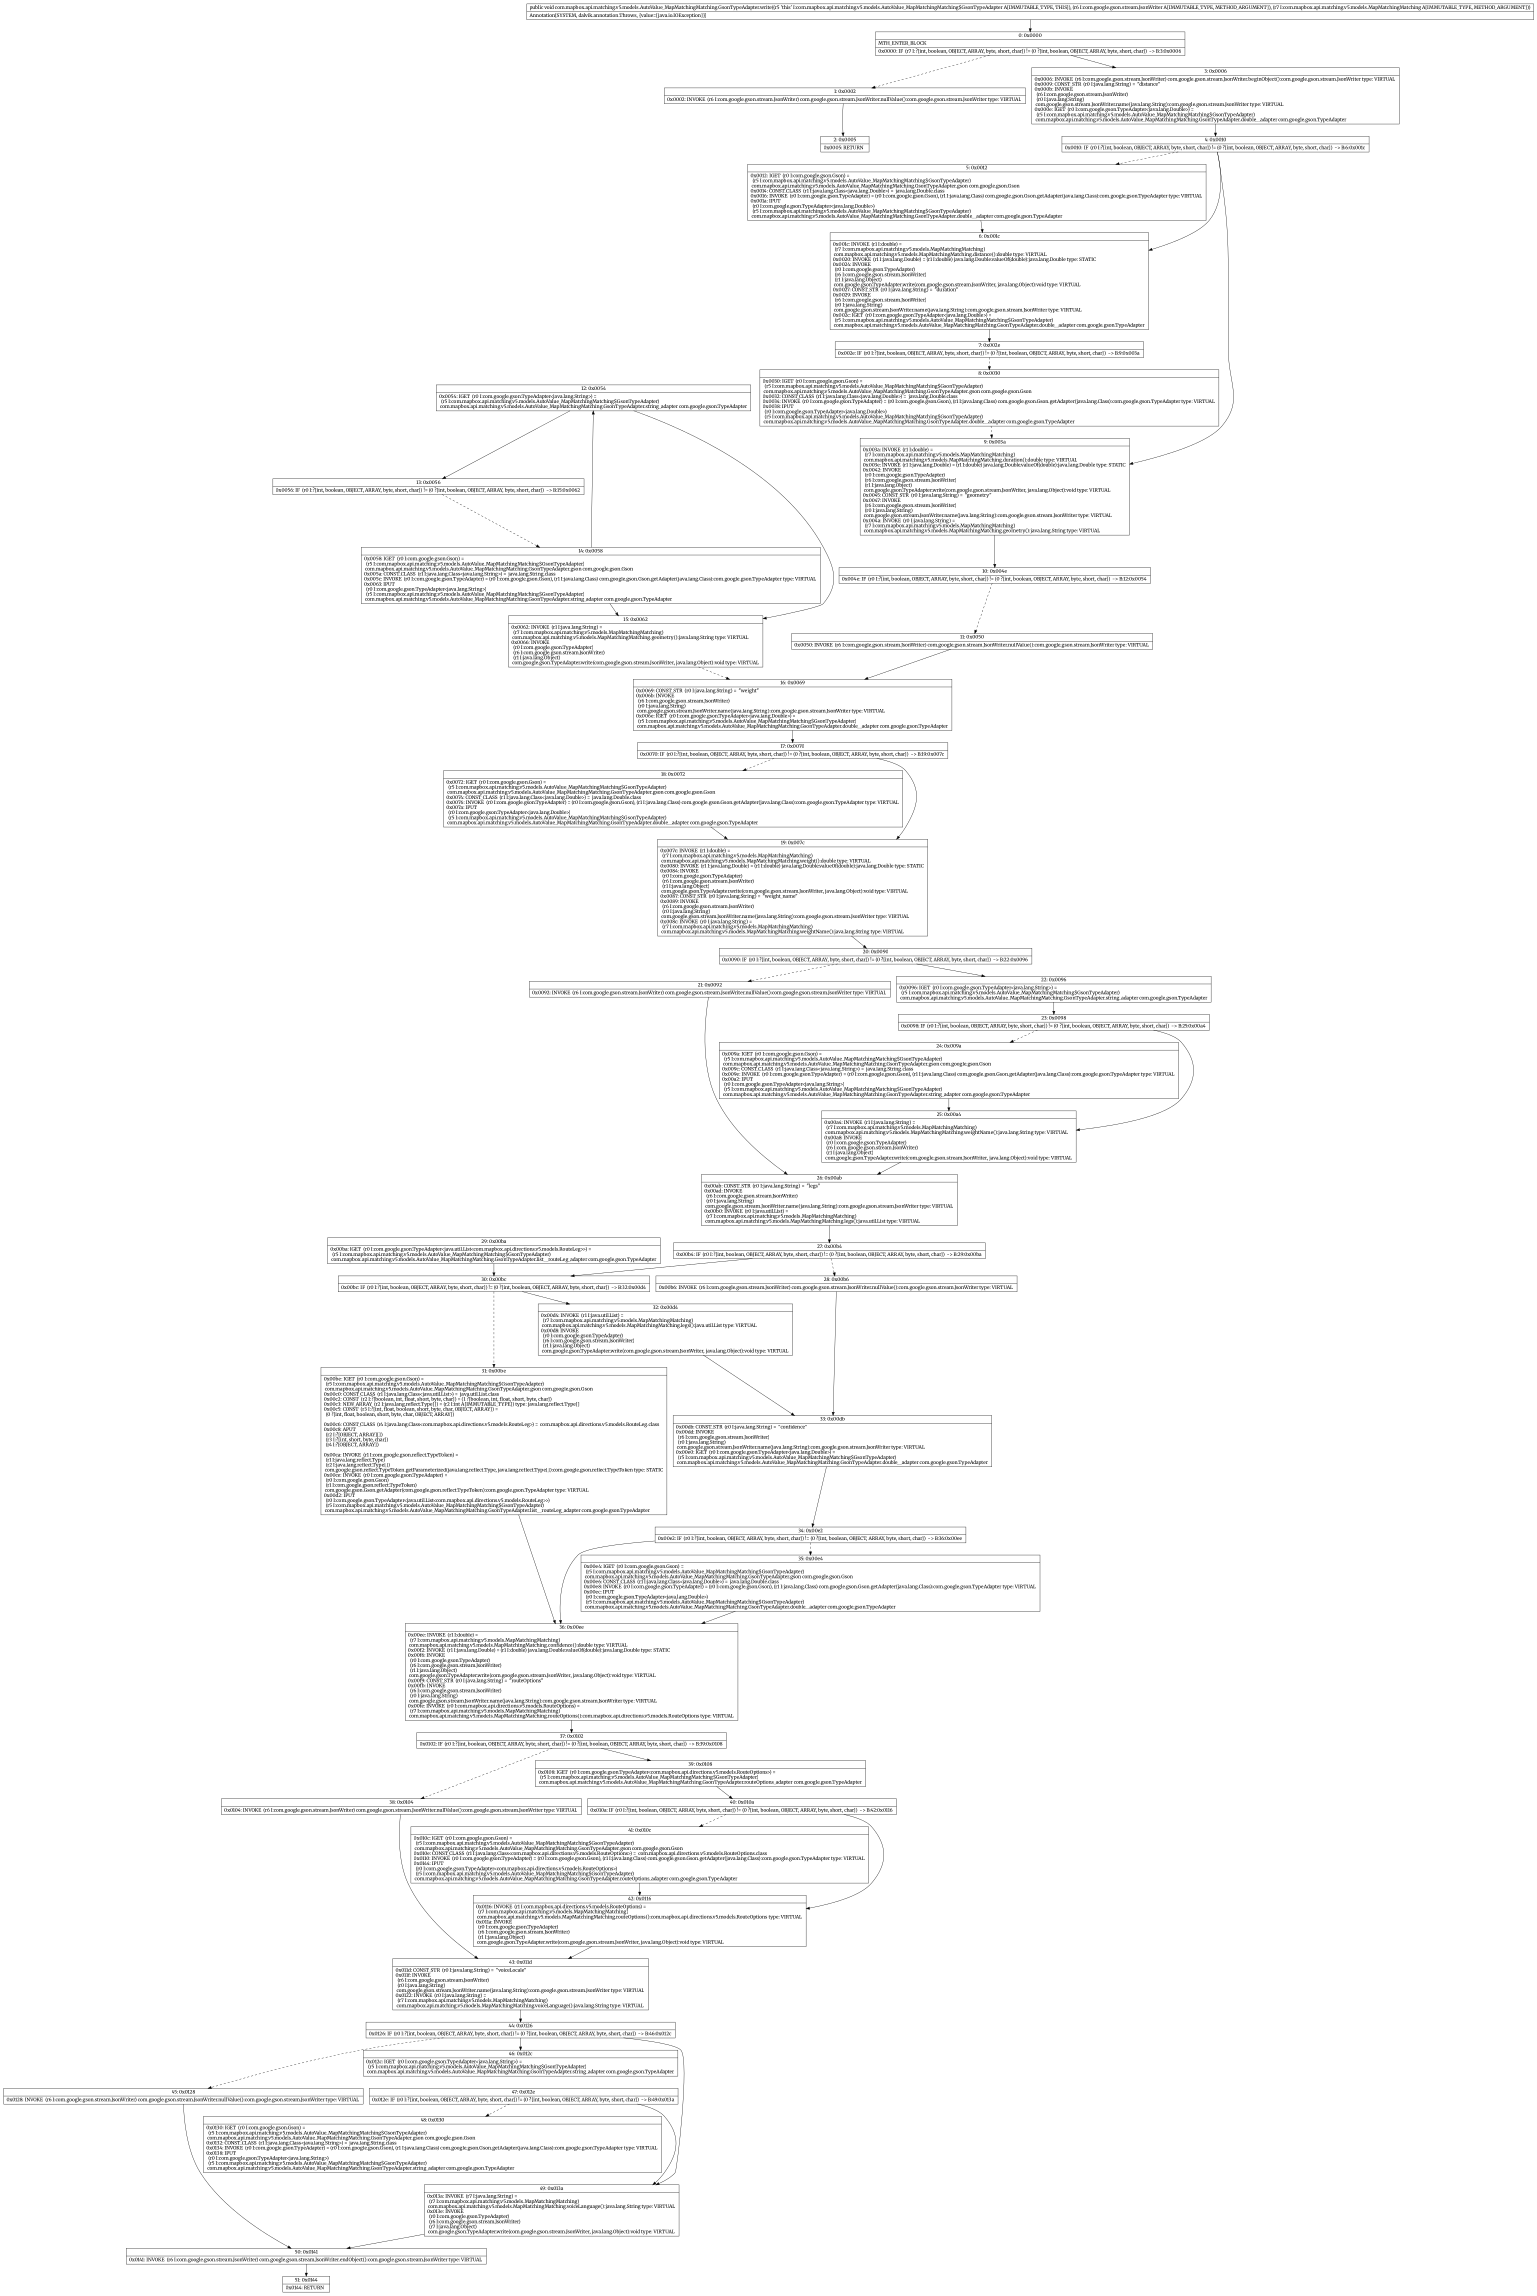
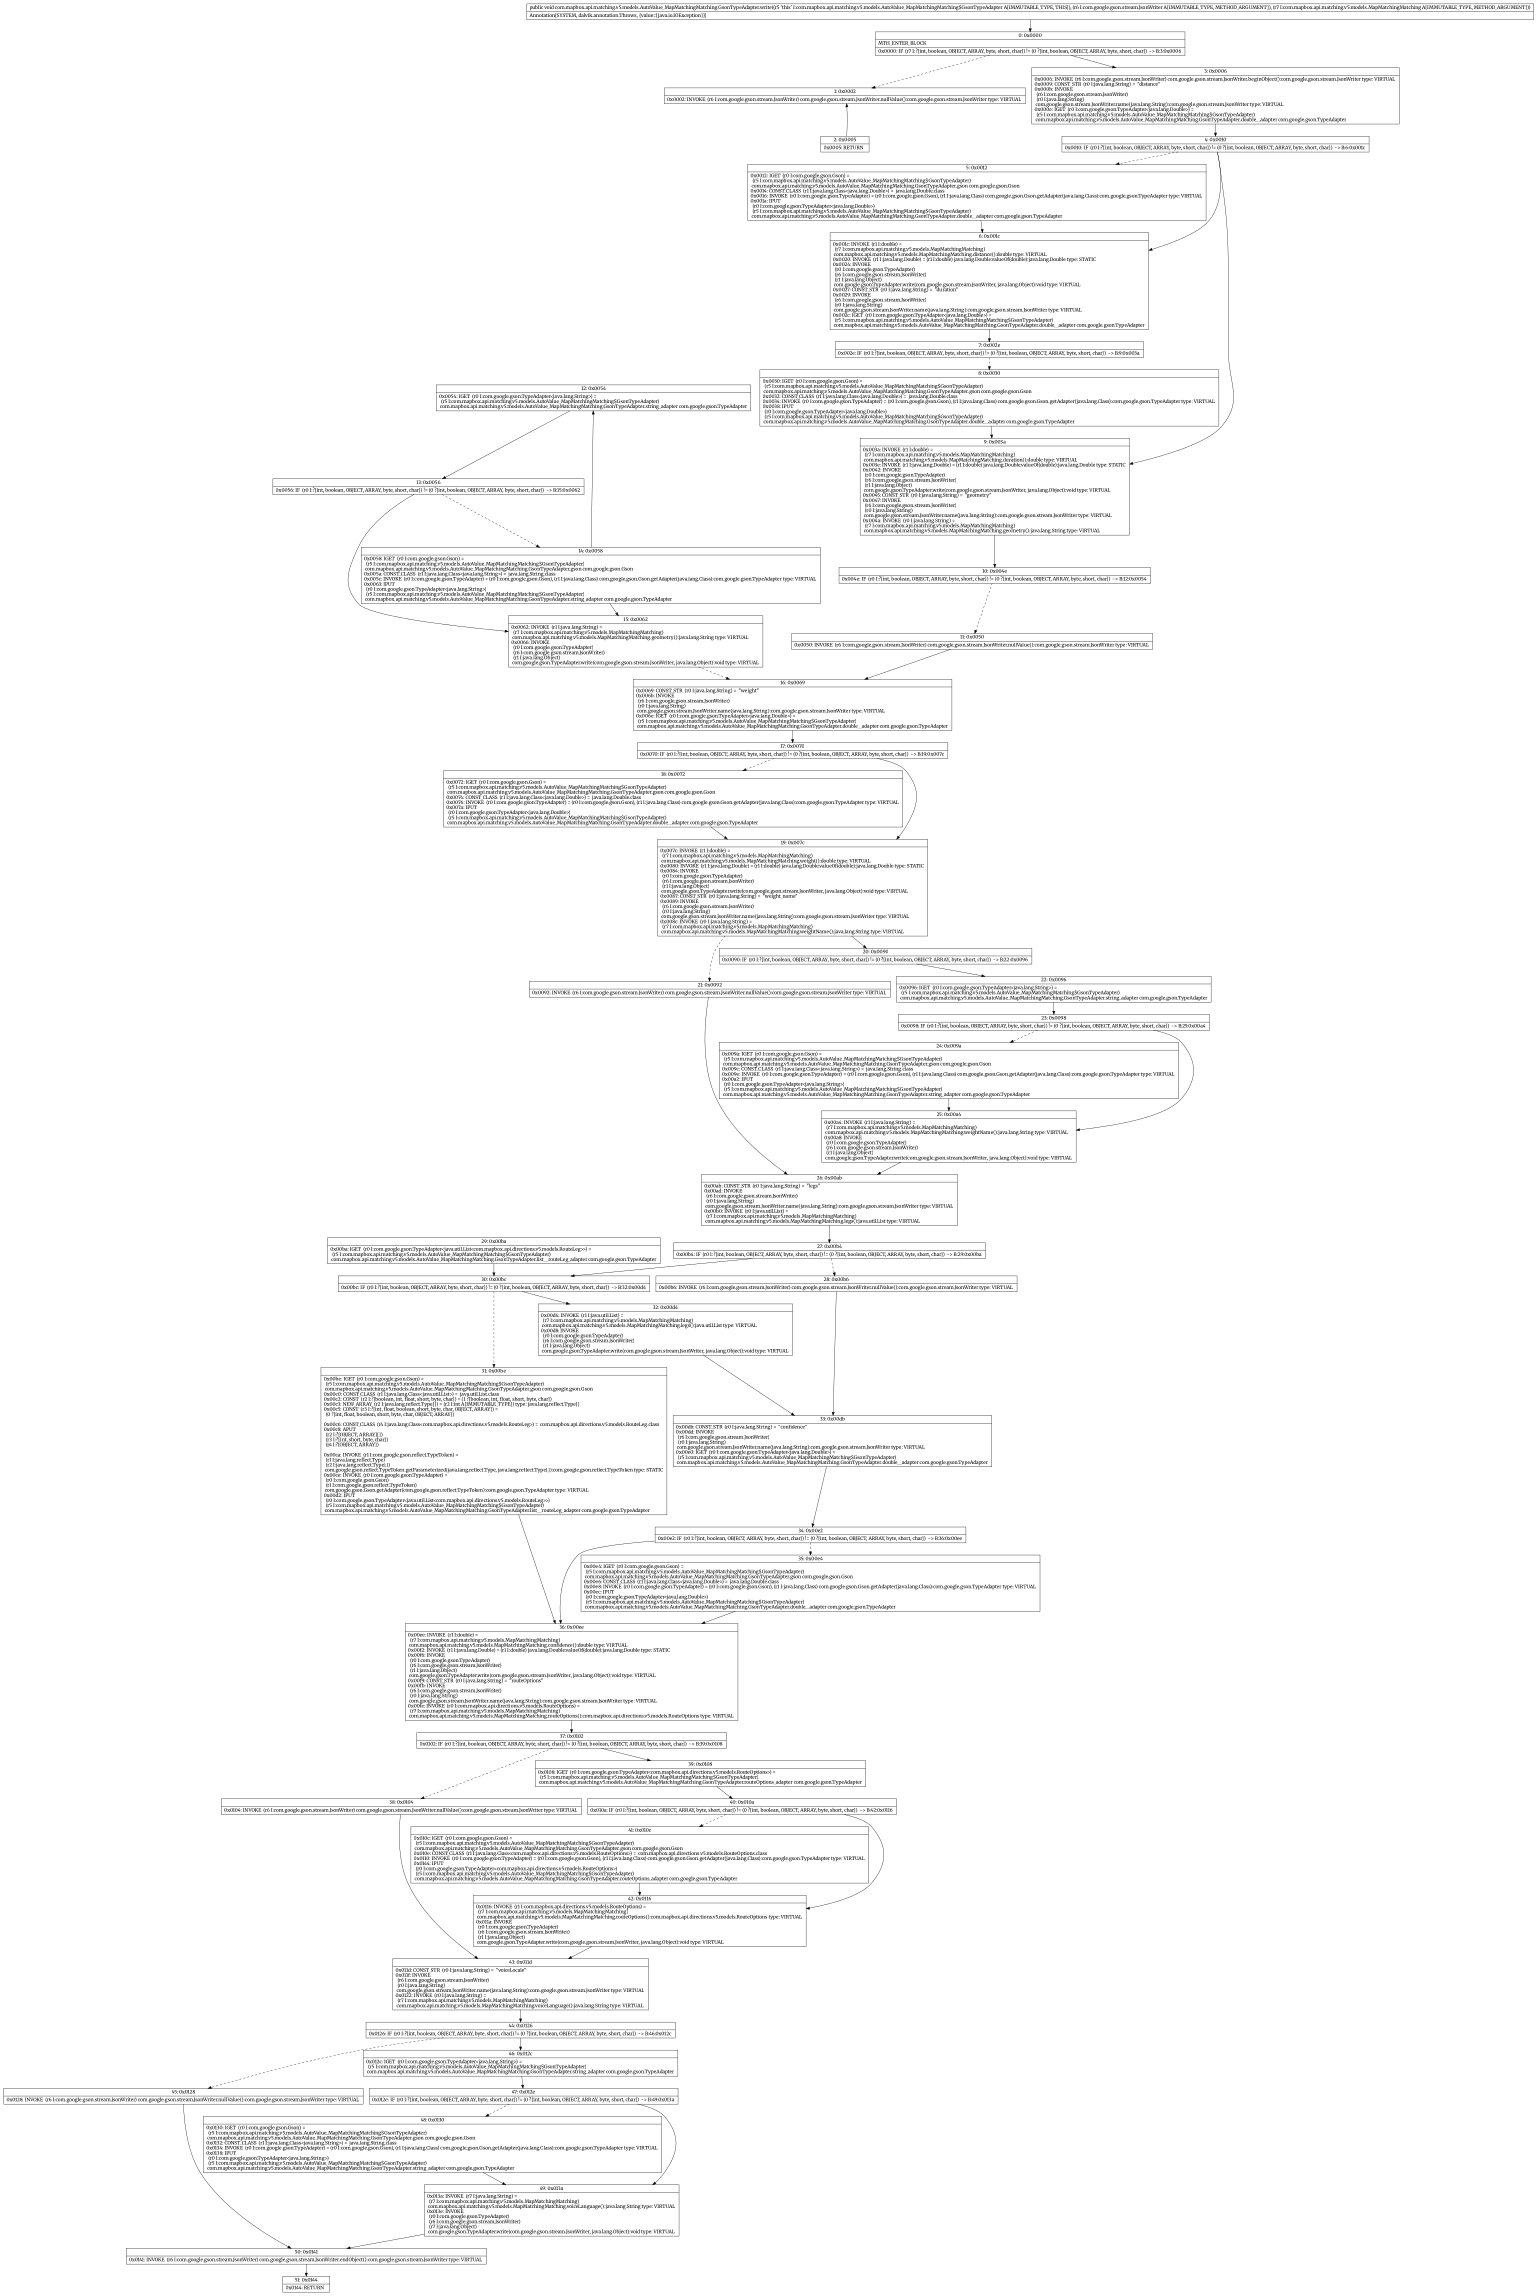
(843, 118) -> (847, 122)
(991, 430) -> (991, 430)
(787, 501) -> (363, 607)
(794, 972) -> (713, 955)
none -> (522, 2081)
(684, 2092) -> (493, 2178)
